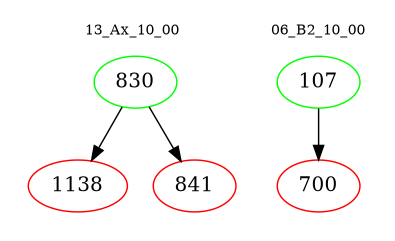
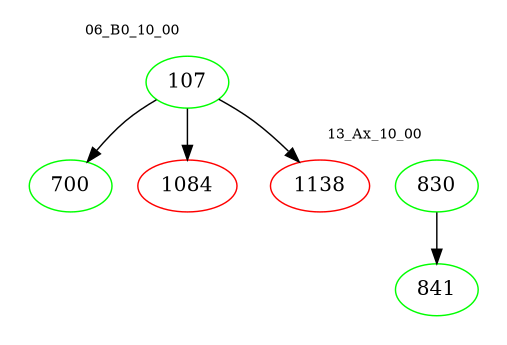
(319, 31) -> (133, 31)
(111, 127) -> (269, 134)
none -> (187, 186)
(195, 186) -> (437, 290)
(319, 186) -> (71, 186)
